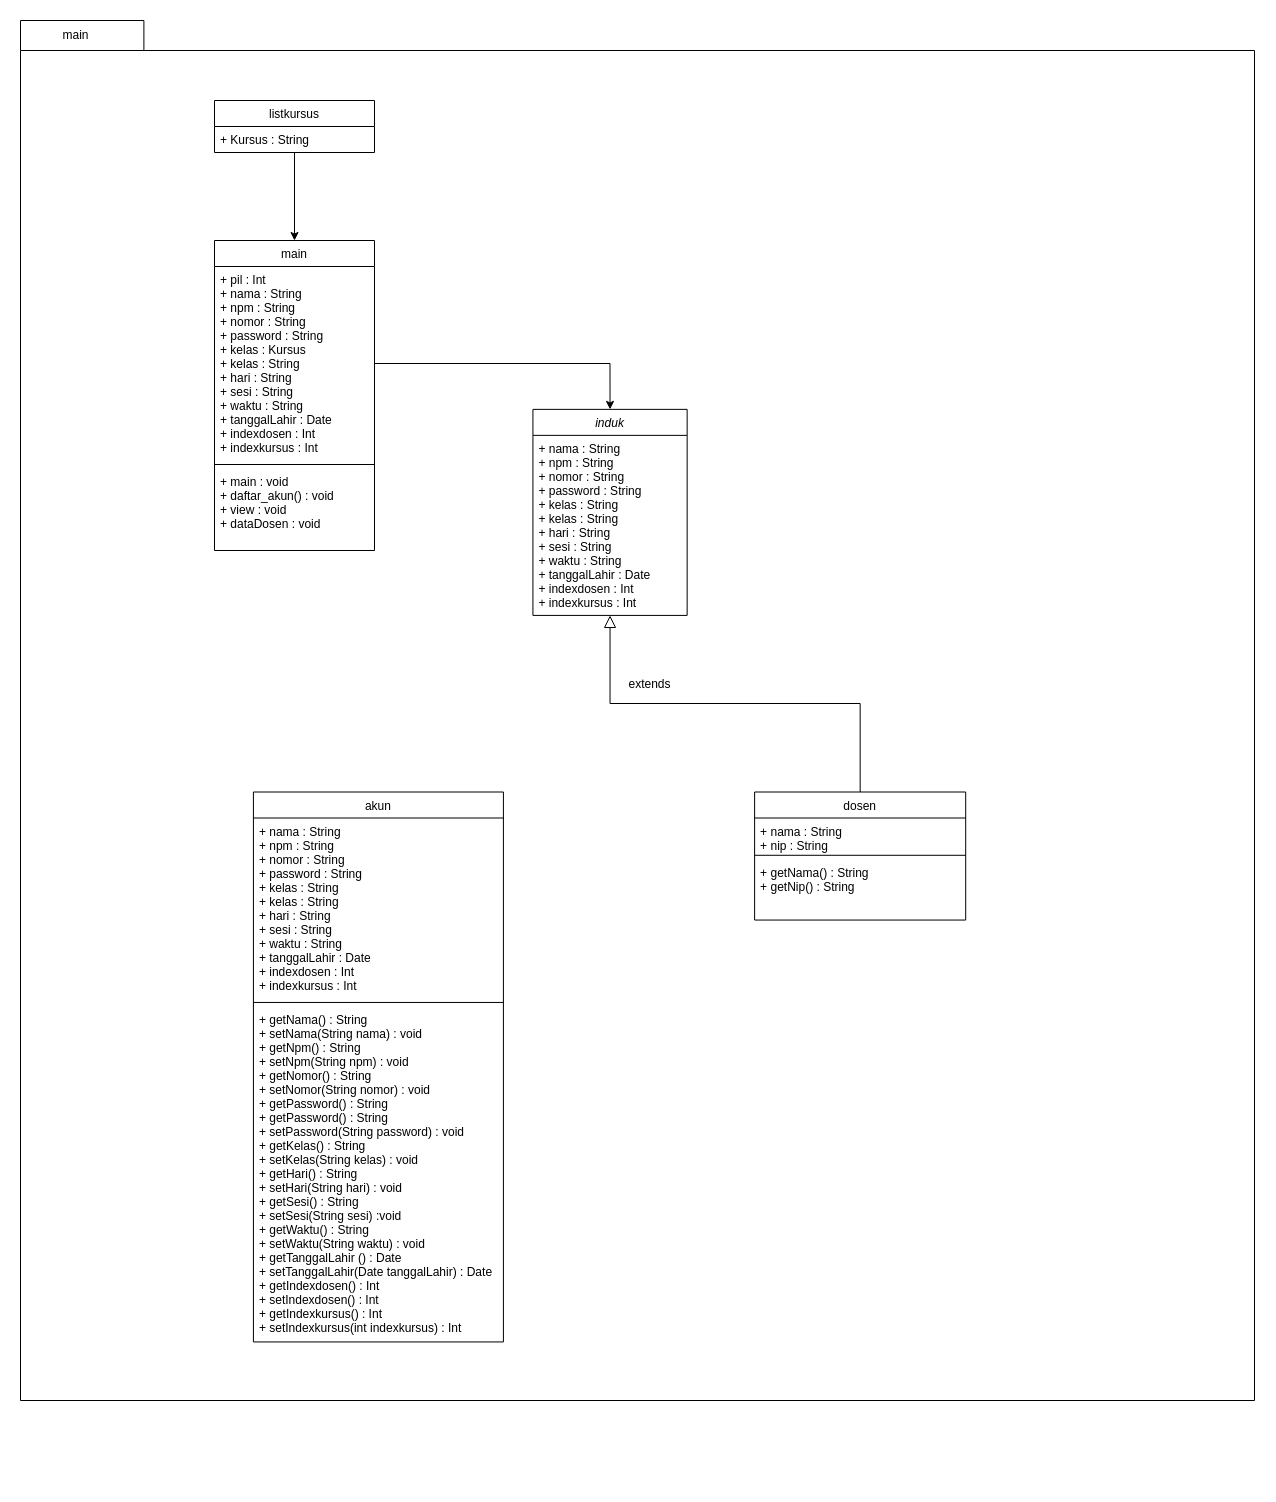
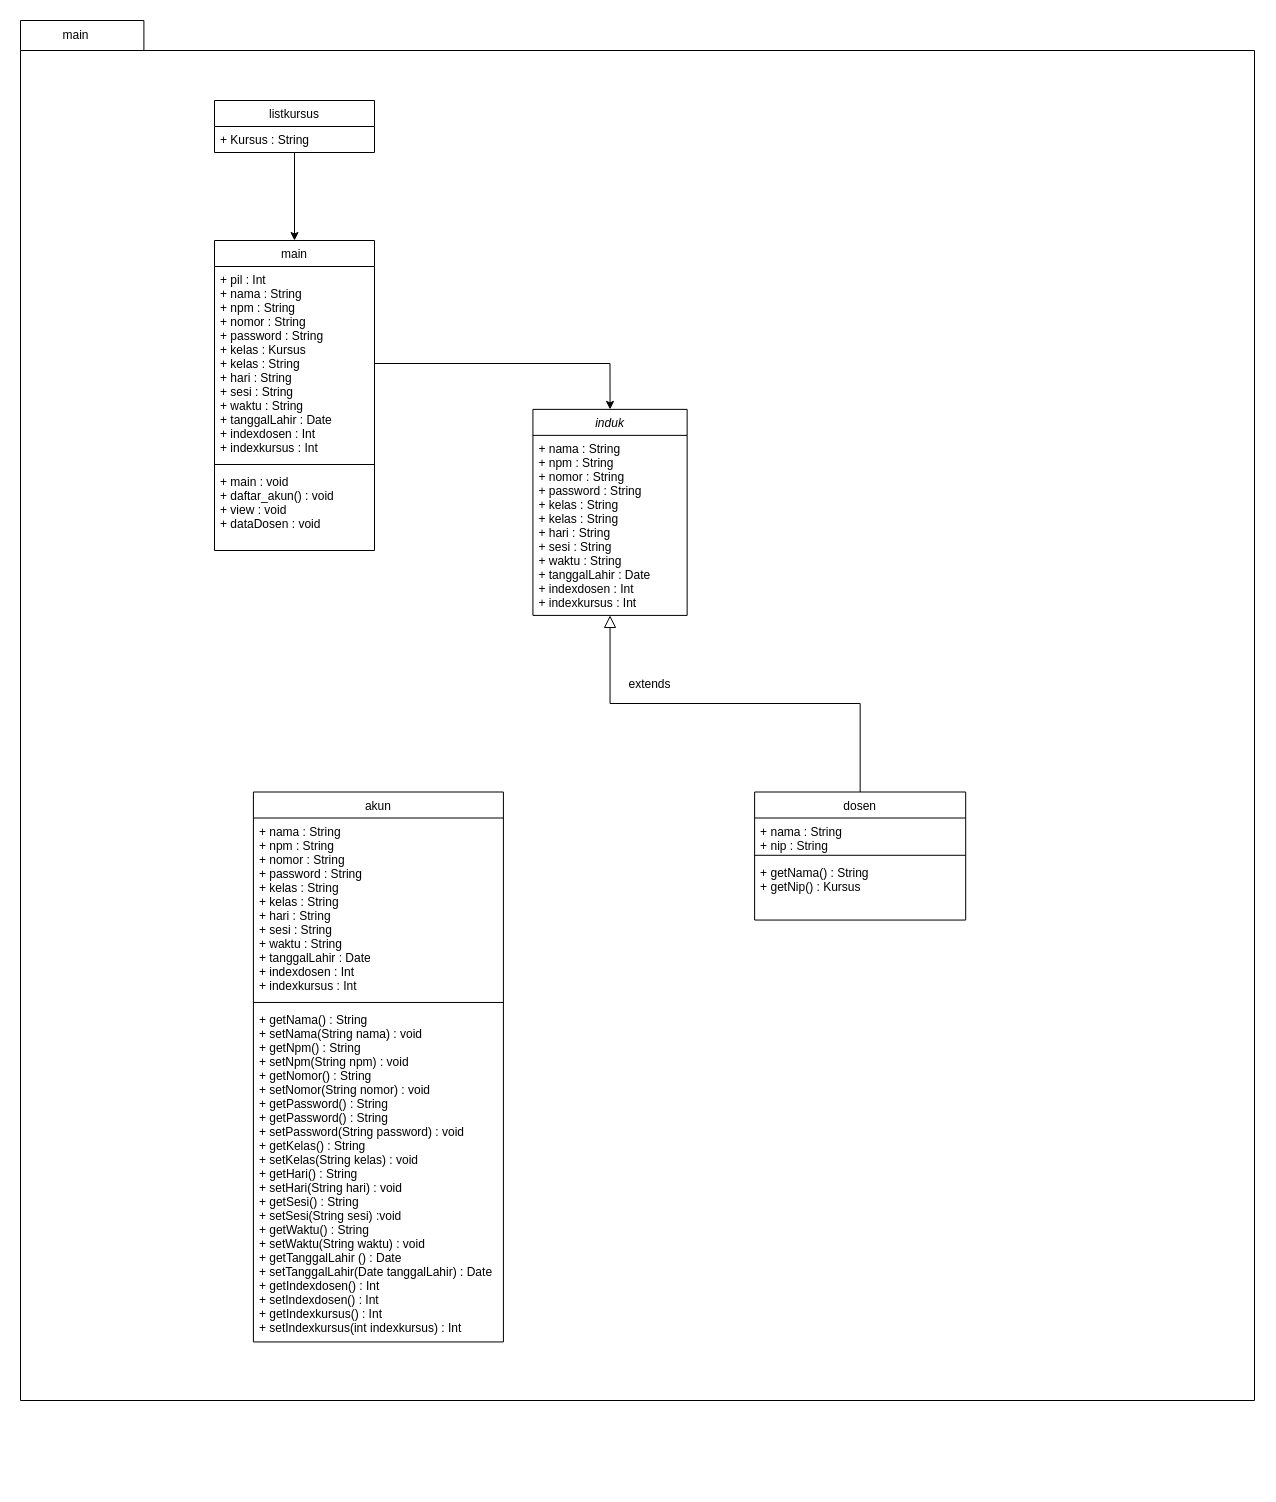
(820, 873) -> (820, 873)
